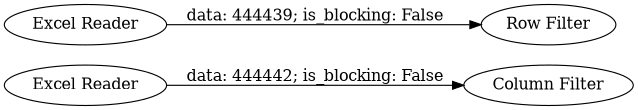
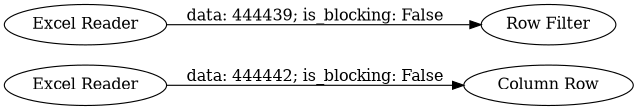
(549, 85) -> (549, 85)
